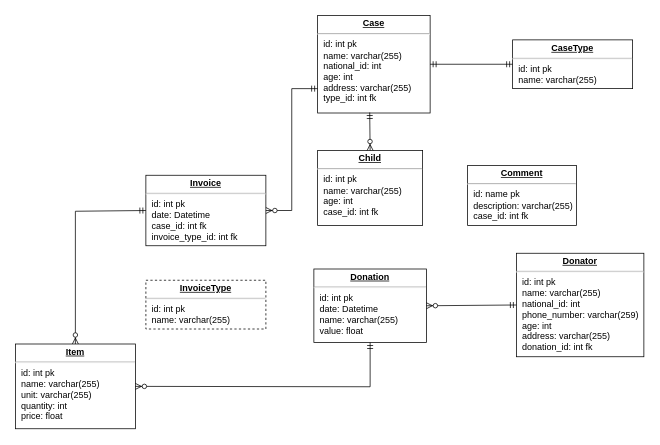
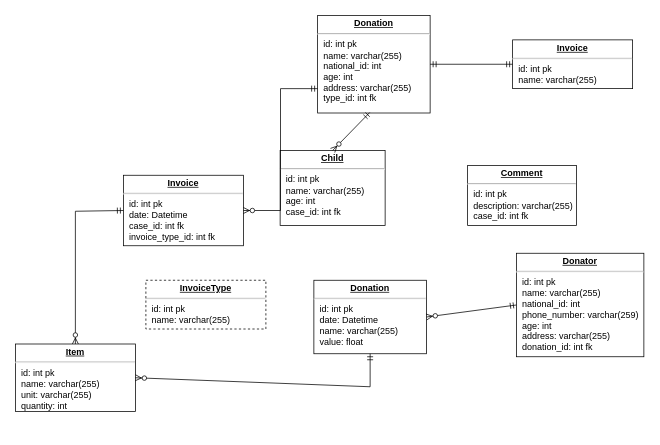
(368, 53) -> (368, 53)
(556, 56) -> (556, 56)
(526, 187) -> (526, 187)
(370, 188) -> (333, 188)
(206, 210) -> (183, 210)
(370, 306) -> (370, 317)
(75, 386) -> (75, 378)
